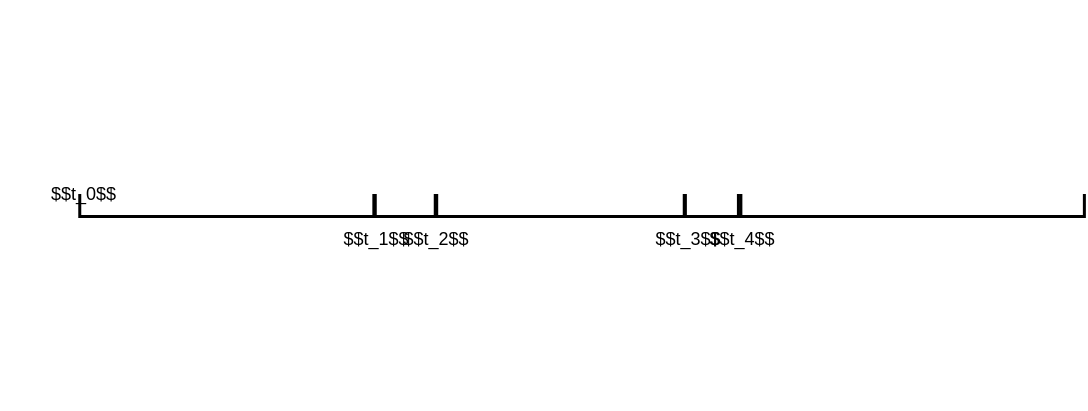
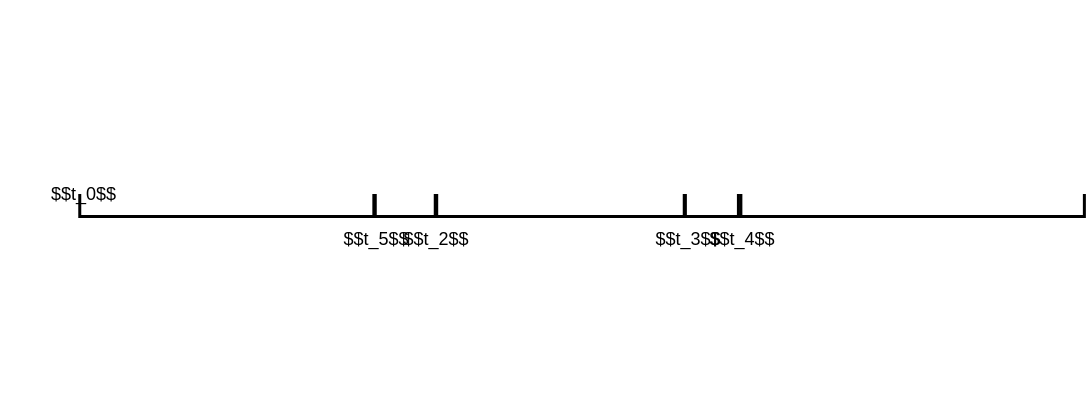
(377, 239) -> (377, 239)
